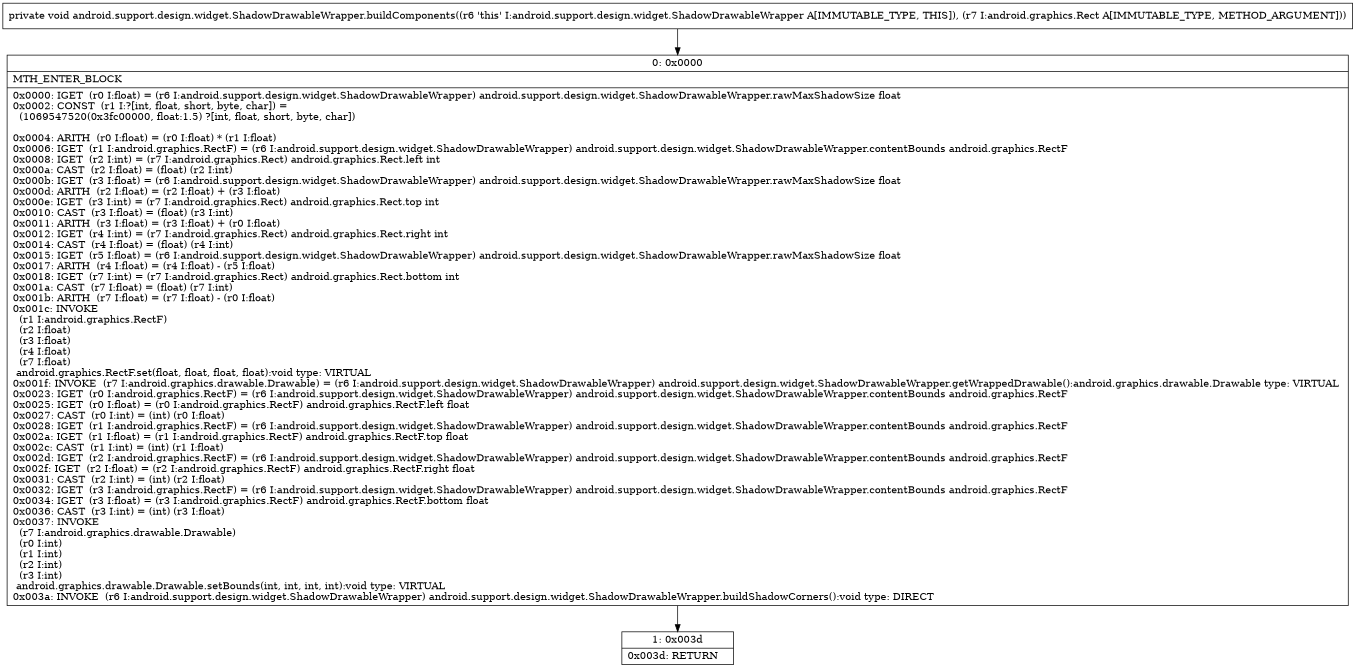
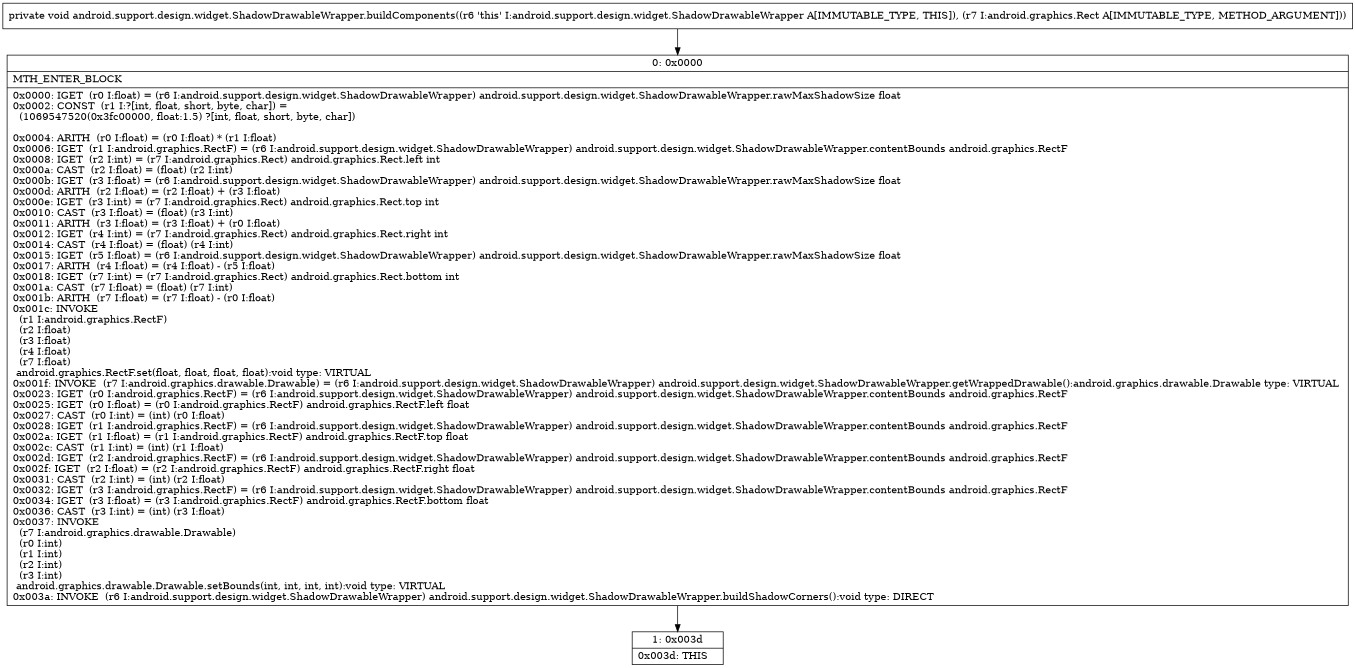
(678, 656) -> (678, 656)
